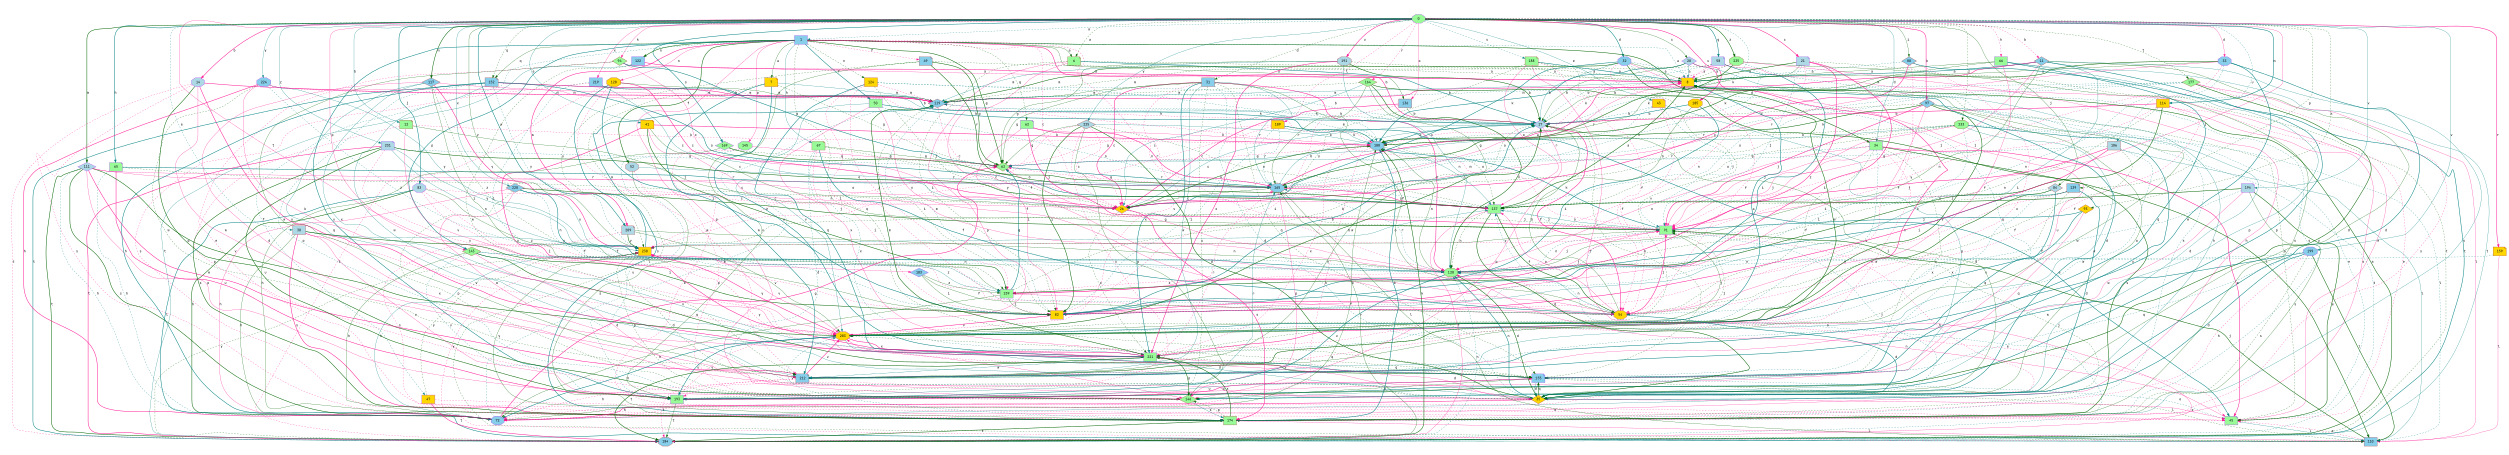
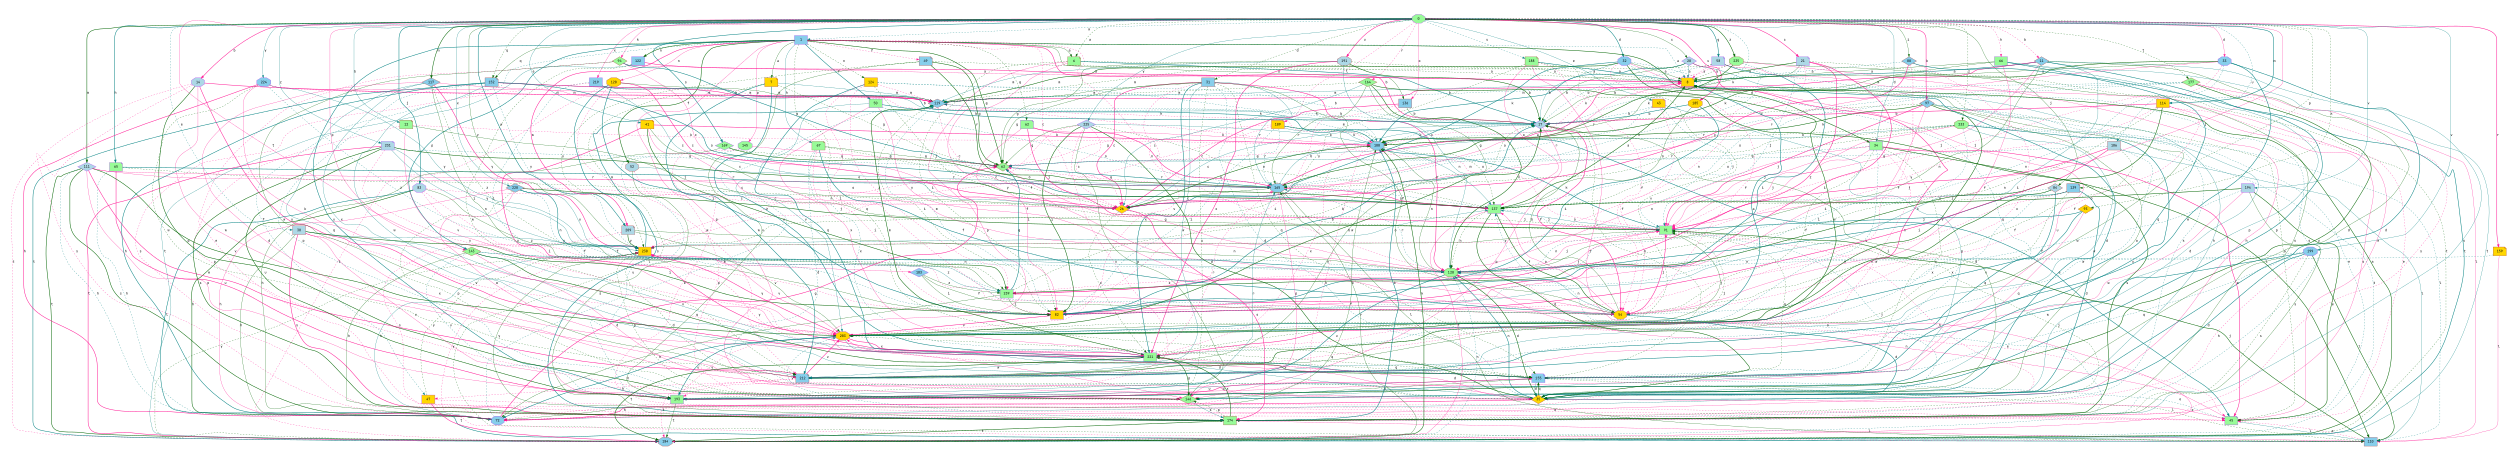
(1086, 125) -> (1086, 125)
(1459, 128) -> (1459, 128)
none -> (1781, 363)
(635, 391) -> (617, 387)
